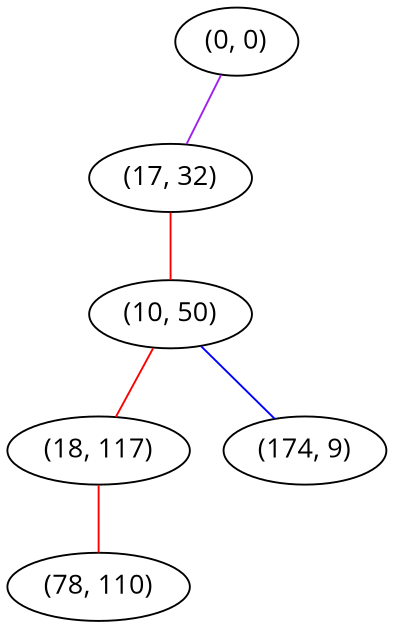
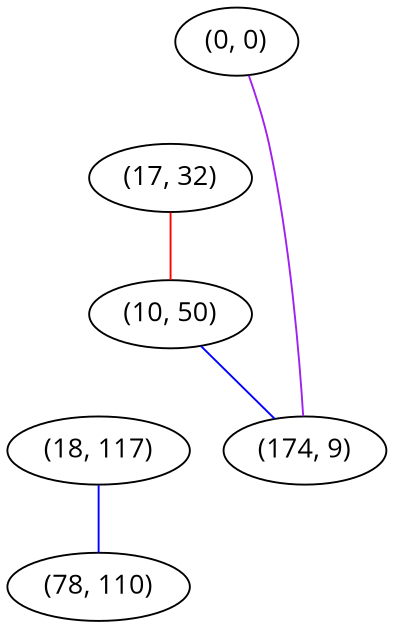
(204, 109) -> (286, 244)
(135, 383) -> none
(99, 519) -> (99, 519)
